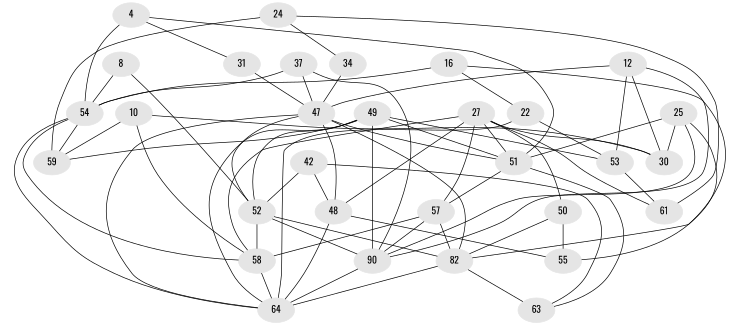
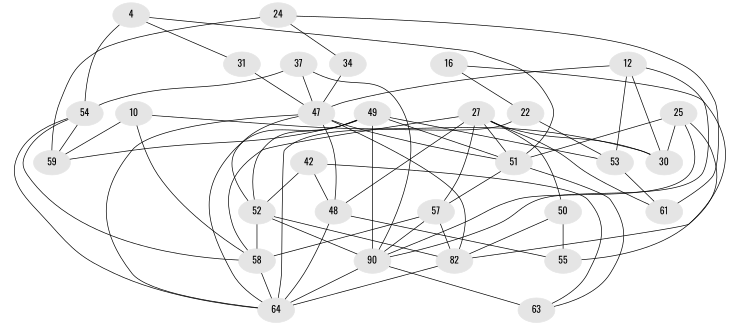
(121, 64) -> none
(281, 82) -> none
(495, 286) -> (454, 286)
